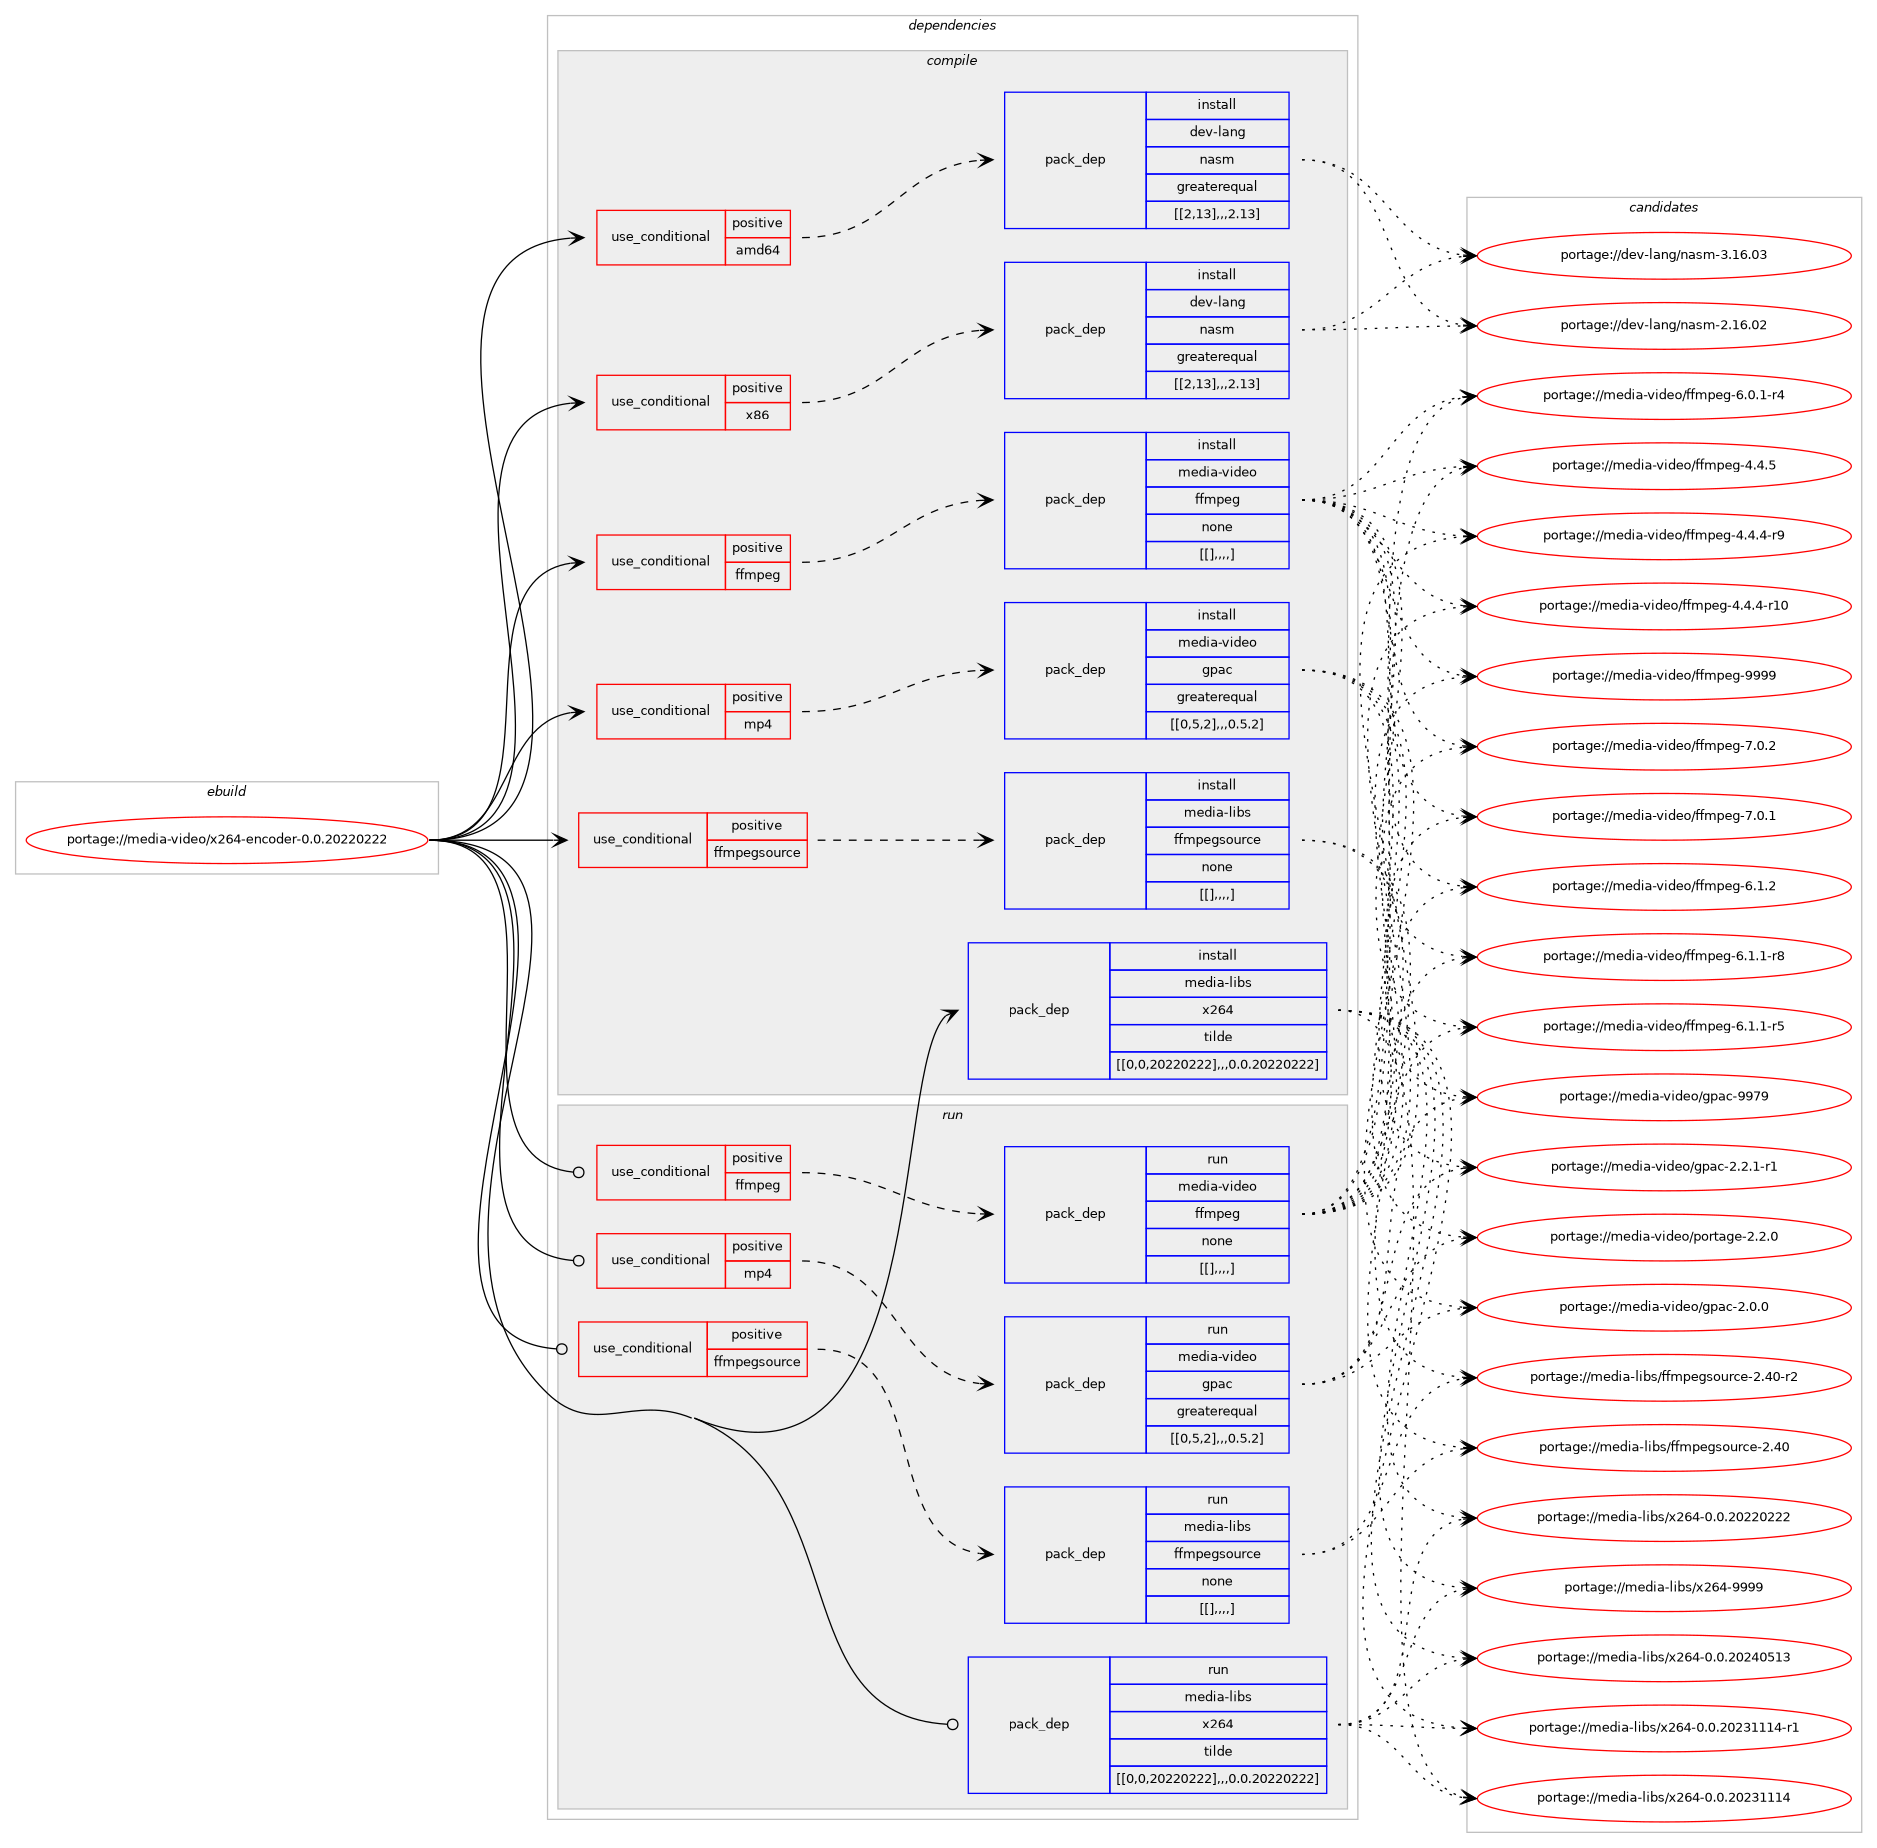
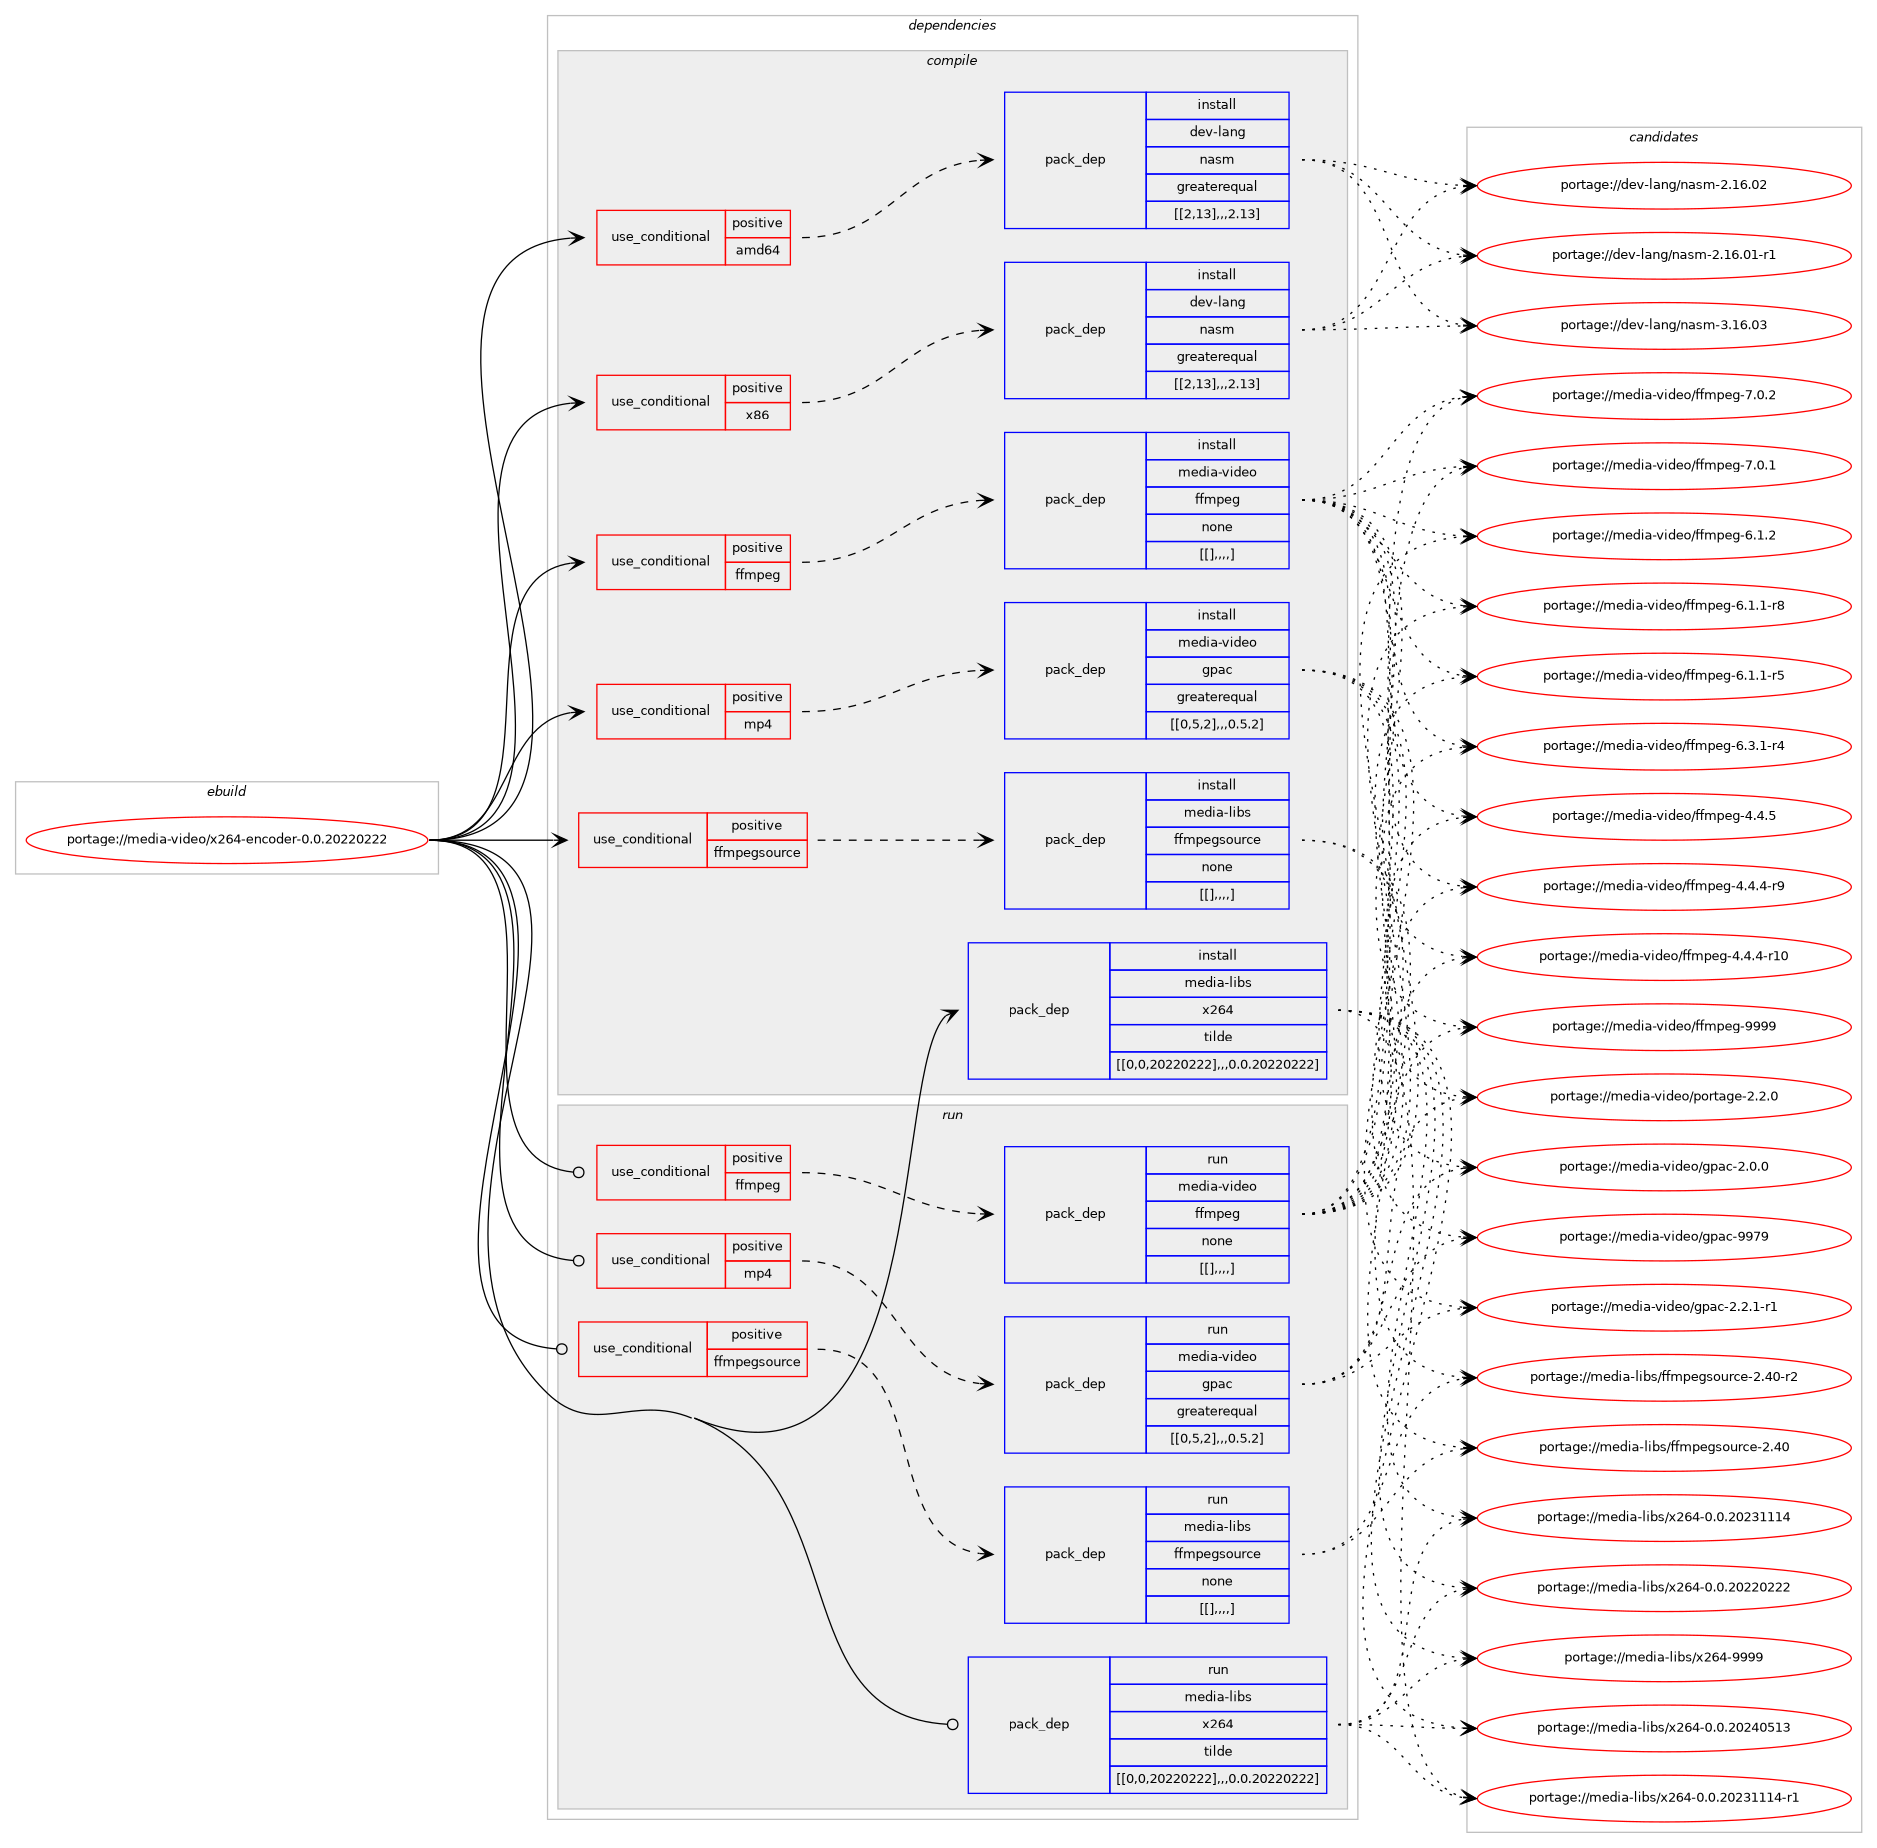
none -> (1664, 256)
(1664, 396) -> (1664, 747)
